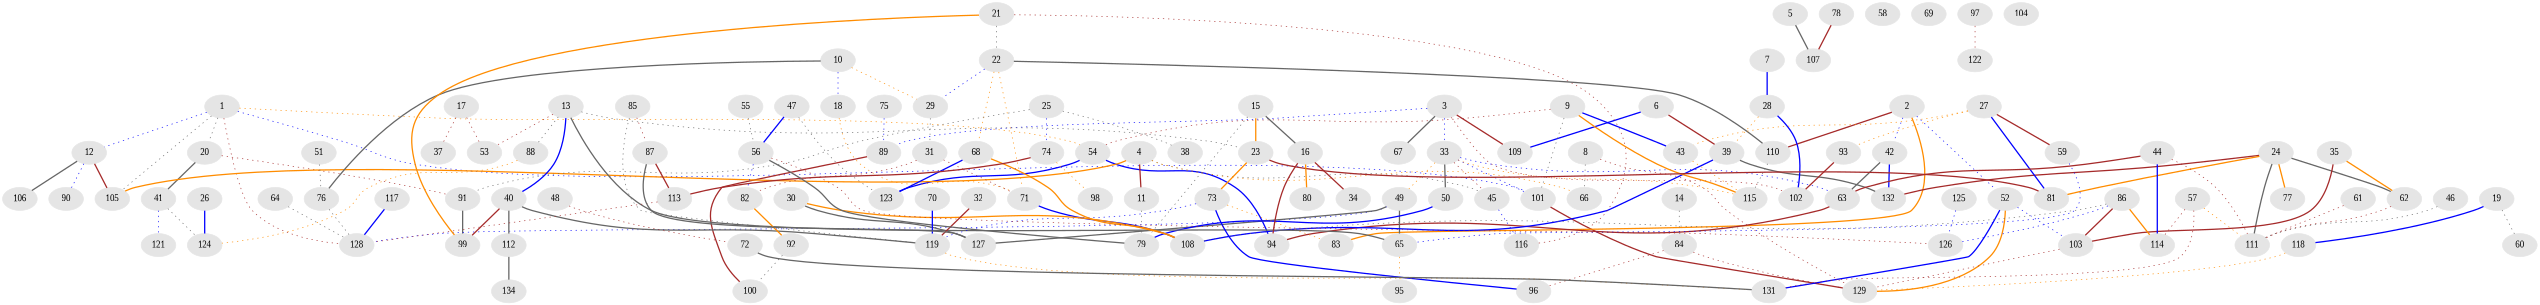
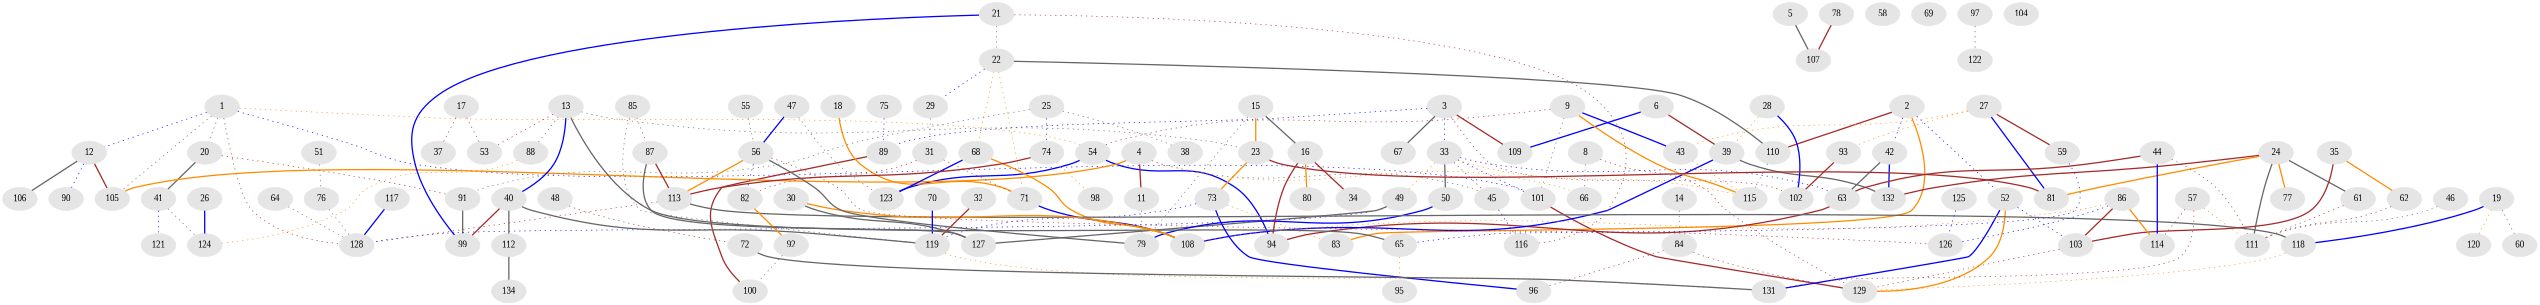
(625, 42) -> (625, 42)
(838, 60) -> none
(1767, 60) -> none
(865, 167) -> (865, 167)
(2341, 174) -> (2317, 176)
none -> (703, 183)
none -> (1488, 215)
(1399, 222) -> none
(1633, 224) -> (1633, 224)
none -> (2474, 245)
